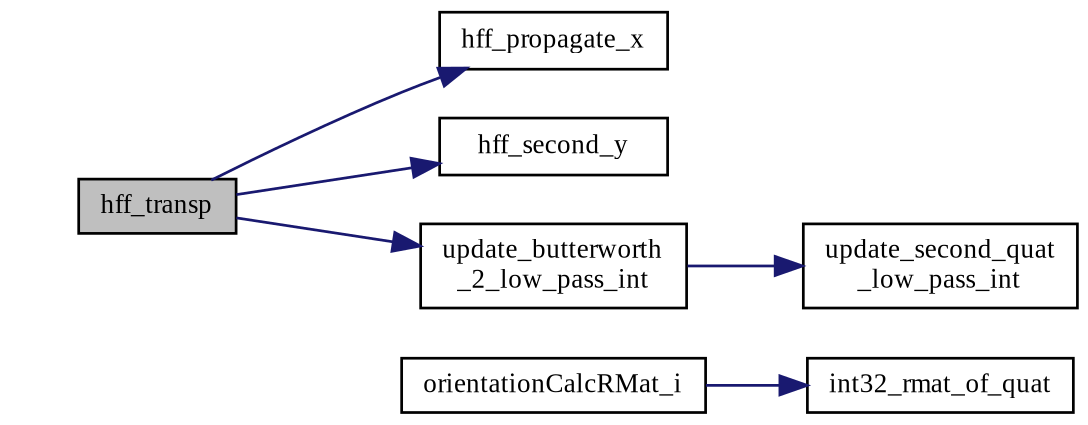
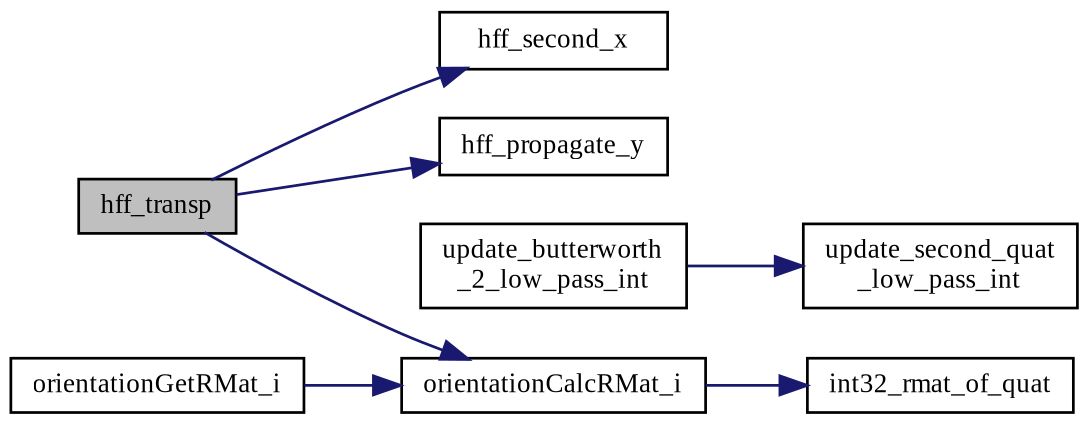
(554, 41) -> (554, 41)
(554, 147) -> (554, 147)
(315, 230) -> (321, 296)
none -> (157, 385)
